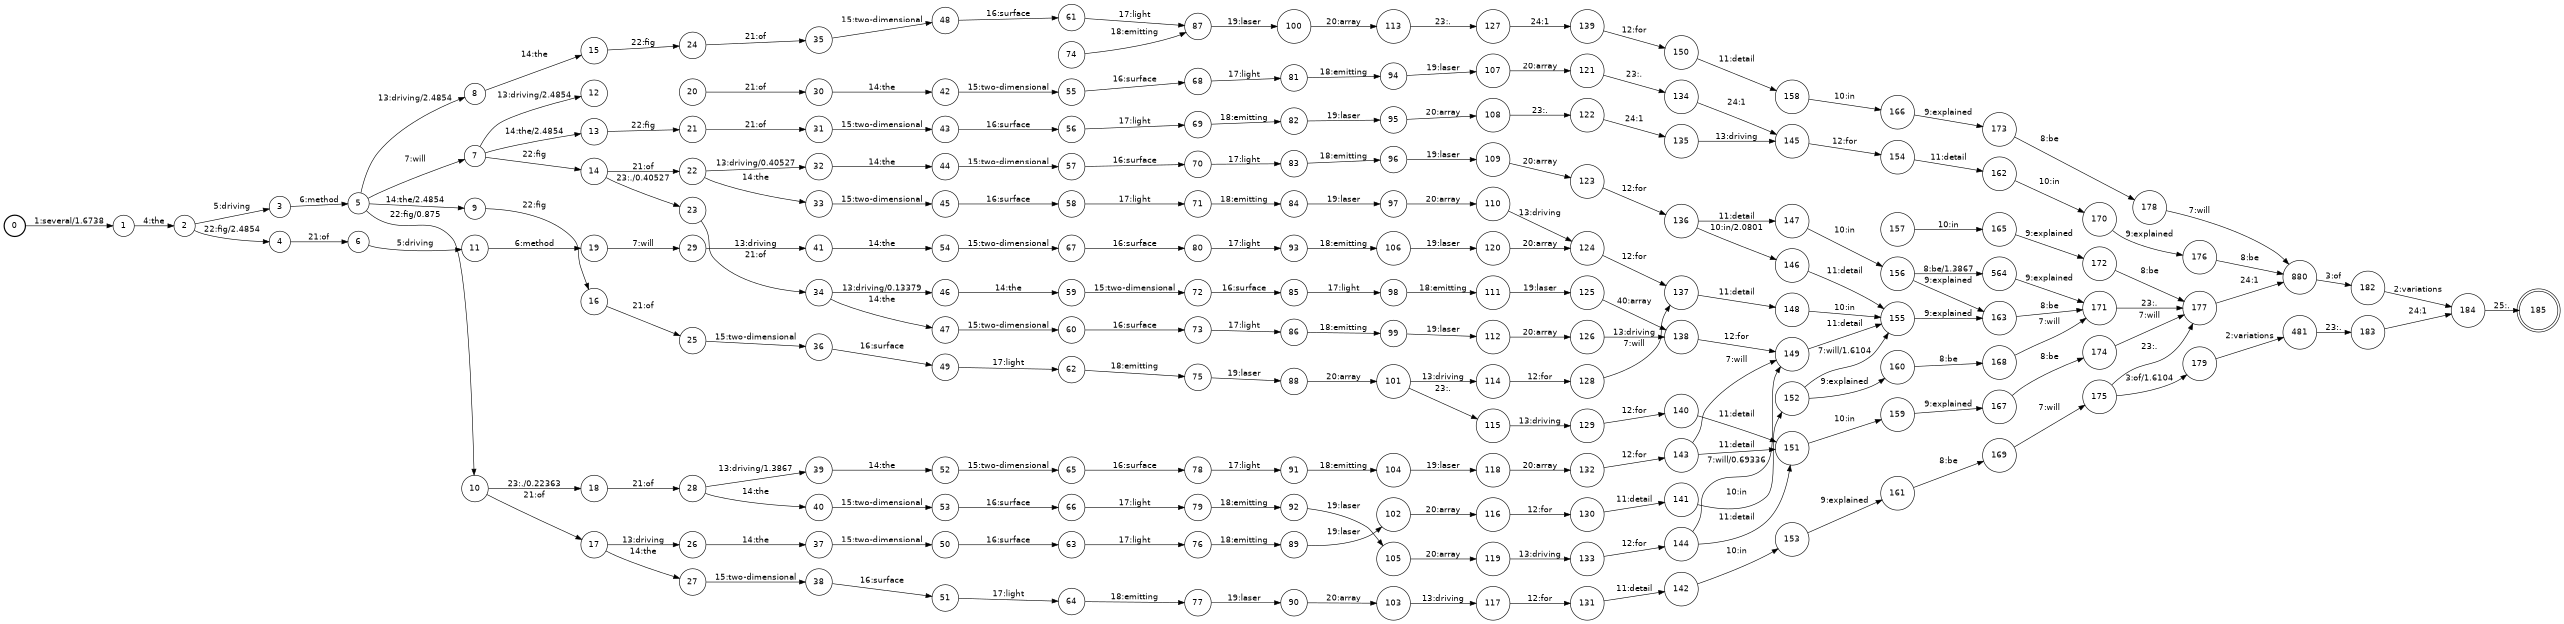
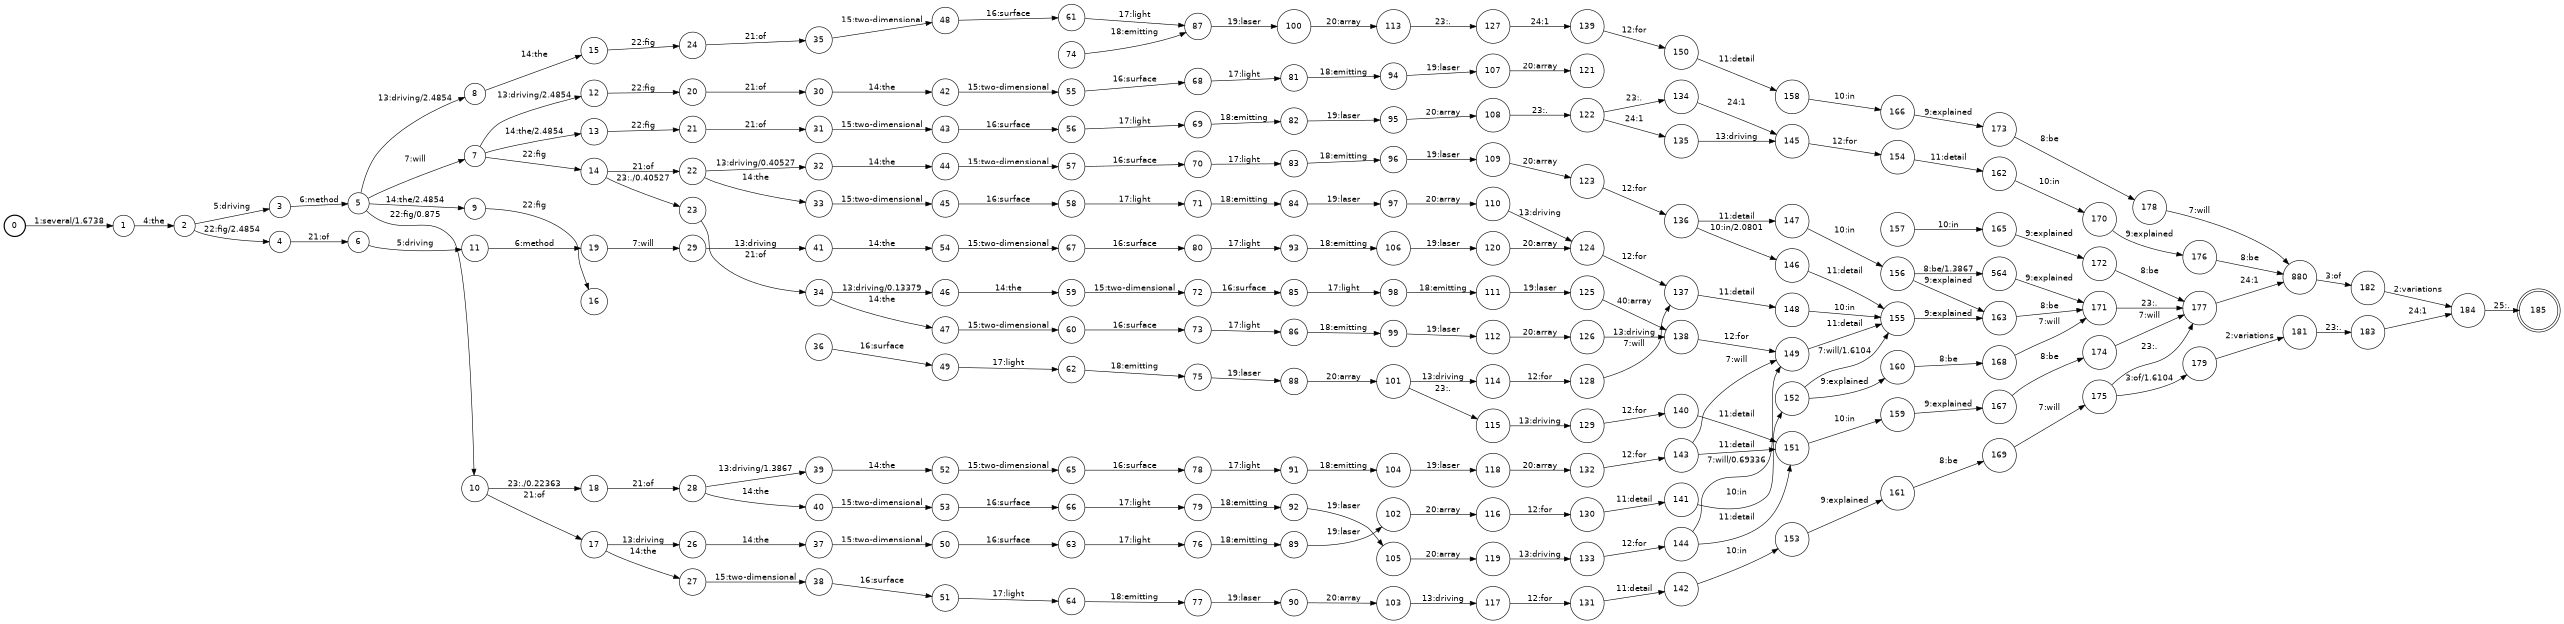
(1631, 83) -> (1631, 107)
none -> (640, 93)
(2300, 332) -> (2300, 332)
(693, 341) -> none
